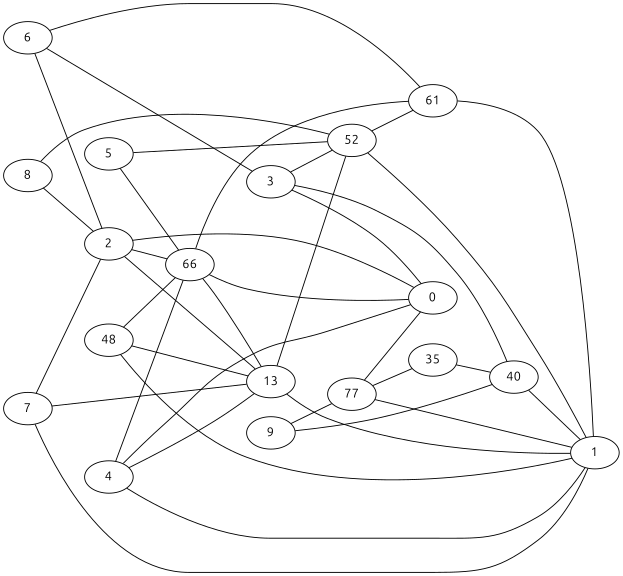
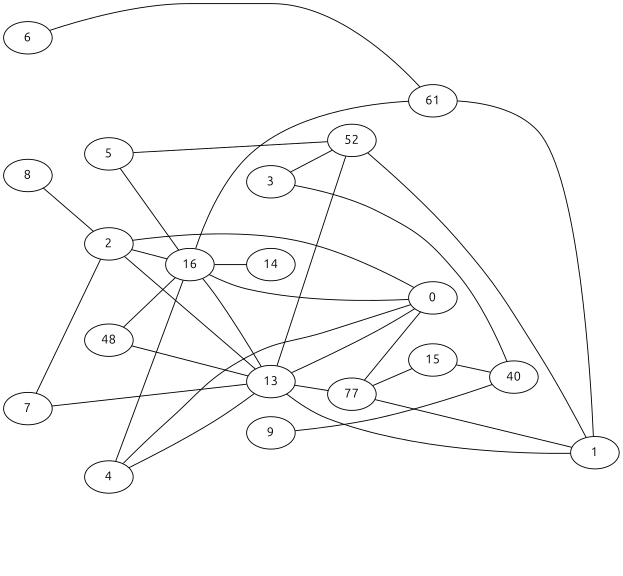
(149, 110) -> none
(180, 115) -> none
(392, 121) -> none
(70, 145) -> none
(363, 228) -> (354, 343)
(190, 265) -> (190, 265)
none -> (271, 265)
(433, 360) -> (433, 360)
(554, 415) -> none
(307, 416) -> (311, 388)
(327, 476) -> none
(364, 538) -> none
(299, 572) -> none
